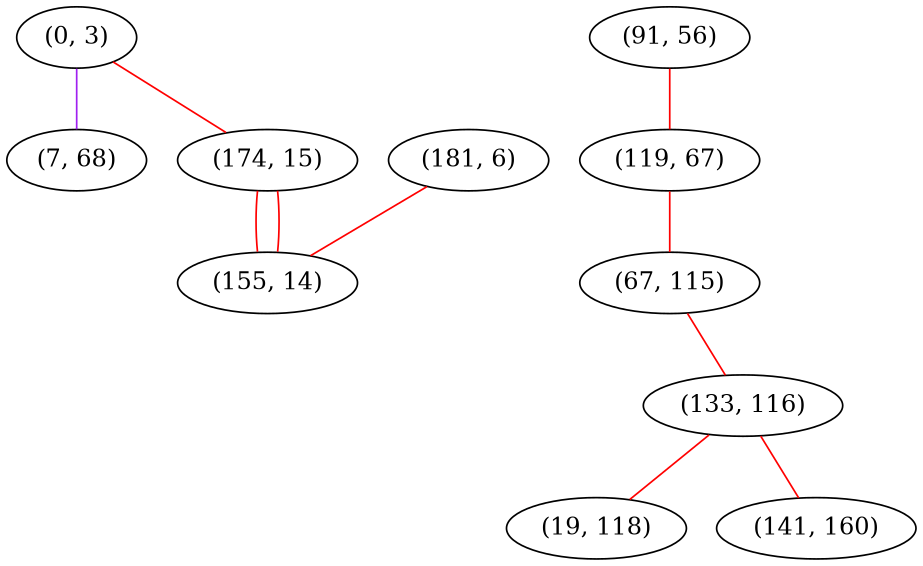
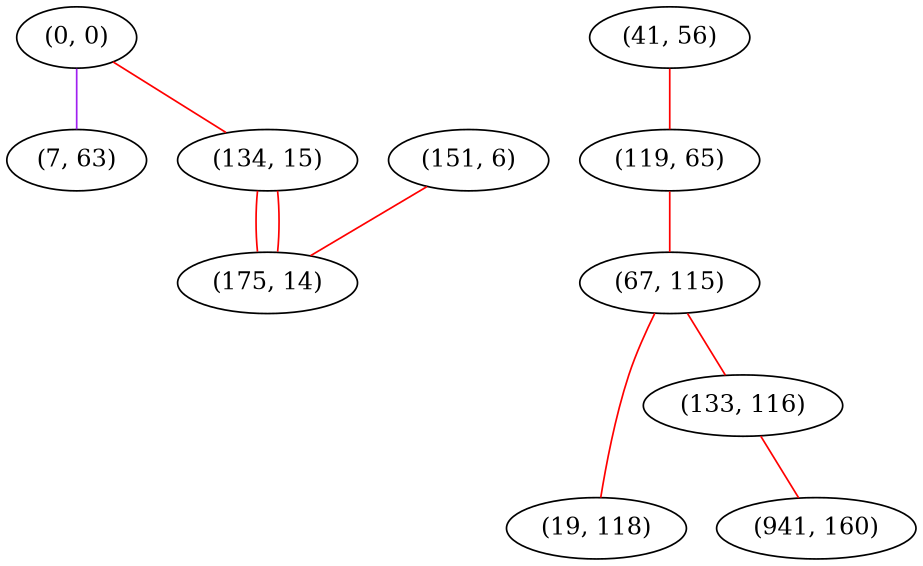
(77, 37) -> (77, 37)
(670, 37) -> (670, 37)
(77, 160) -> (77, 160)
(268, 160) -> (268, 160)
(469, 160) -> (469, 160)
(670, 160) -> (670, 160)
(268, 283) -> (268, 283)
(669, 467) -> (621, 403)
(816, 528) -> (816, 528)
